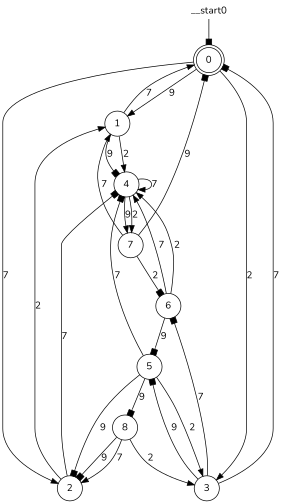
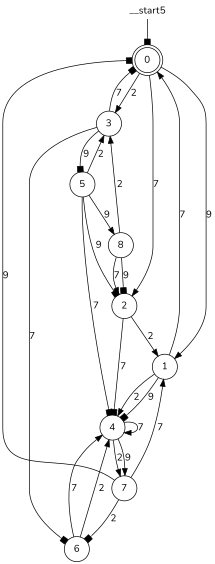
(209, 11) -> (147, 11)
(160, 333) -> none
(139, 394) -> (100, 212)
